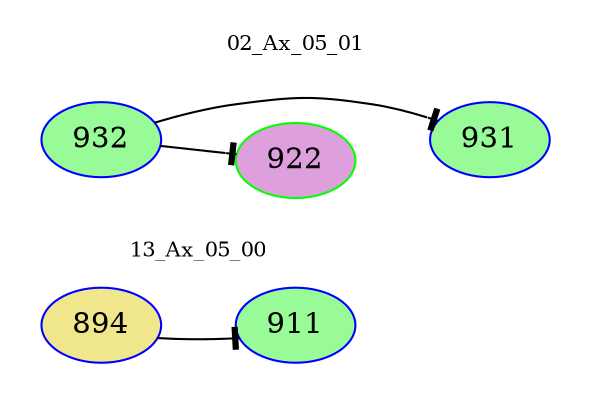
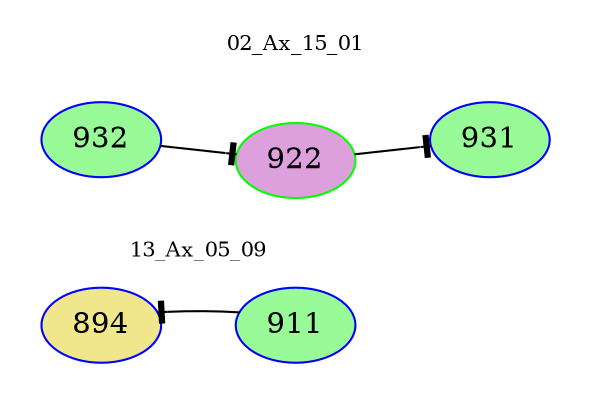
(296, 45) -> (296, 45)
(291, 98) -> (387, 151)
(198, 251) -> (198, 251)
(193, 339) -> (204, 311)
